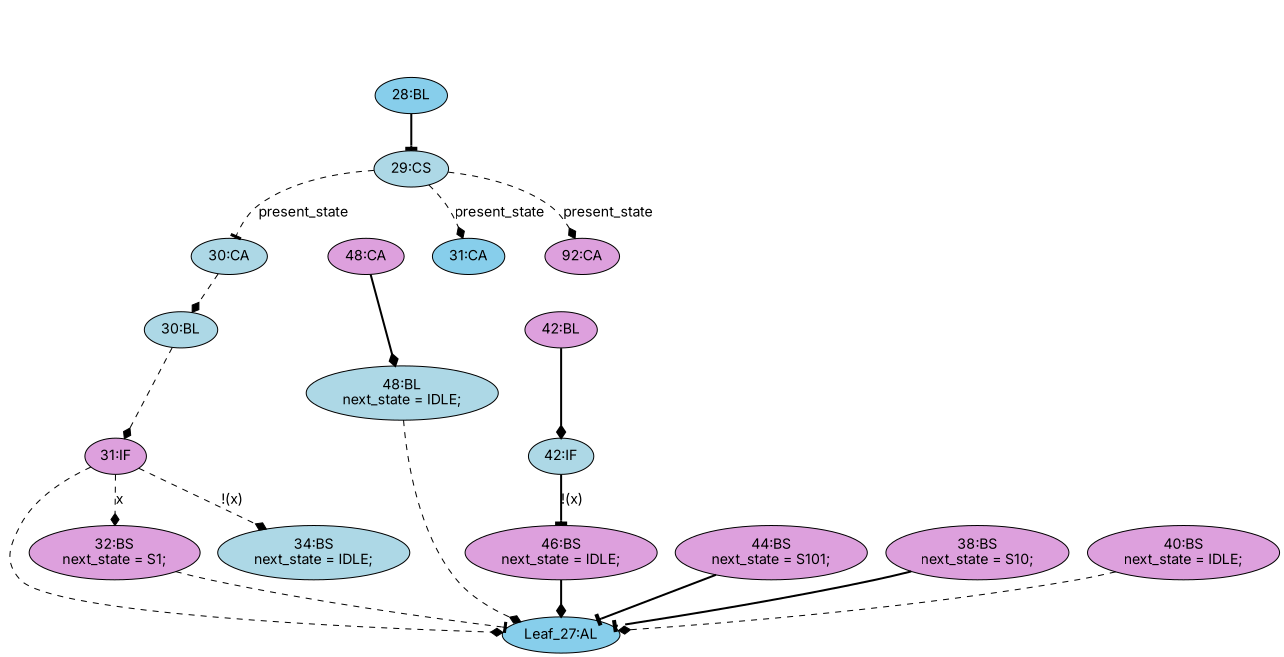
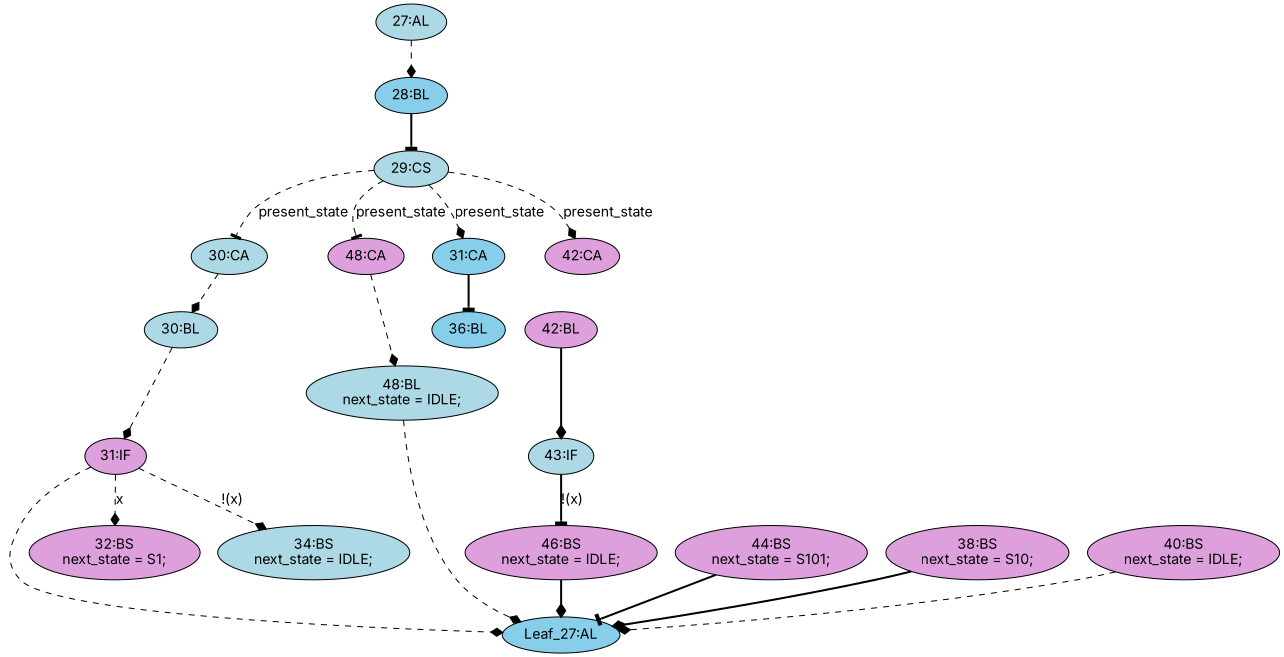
none -> (411, 22)
none -> (358, 202)
(582, 256) -> (582, 256)
(381, 314) -> (381, 314)
none -> (469, 330)
(561, 456) -> (561, 456)
(769, 601) -> (769, 601)
(338, 603) -> none
